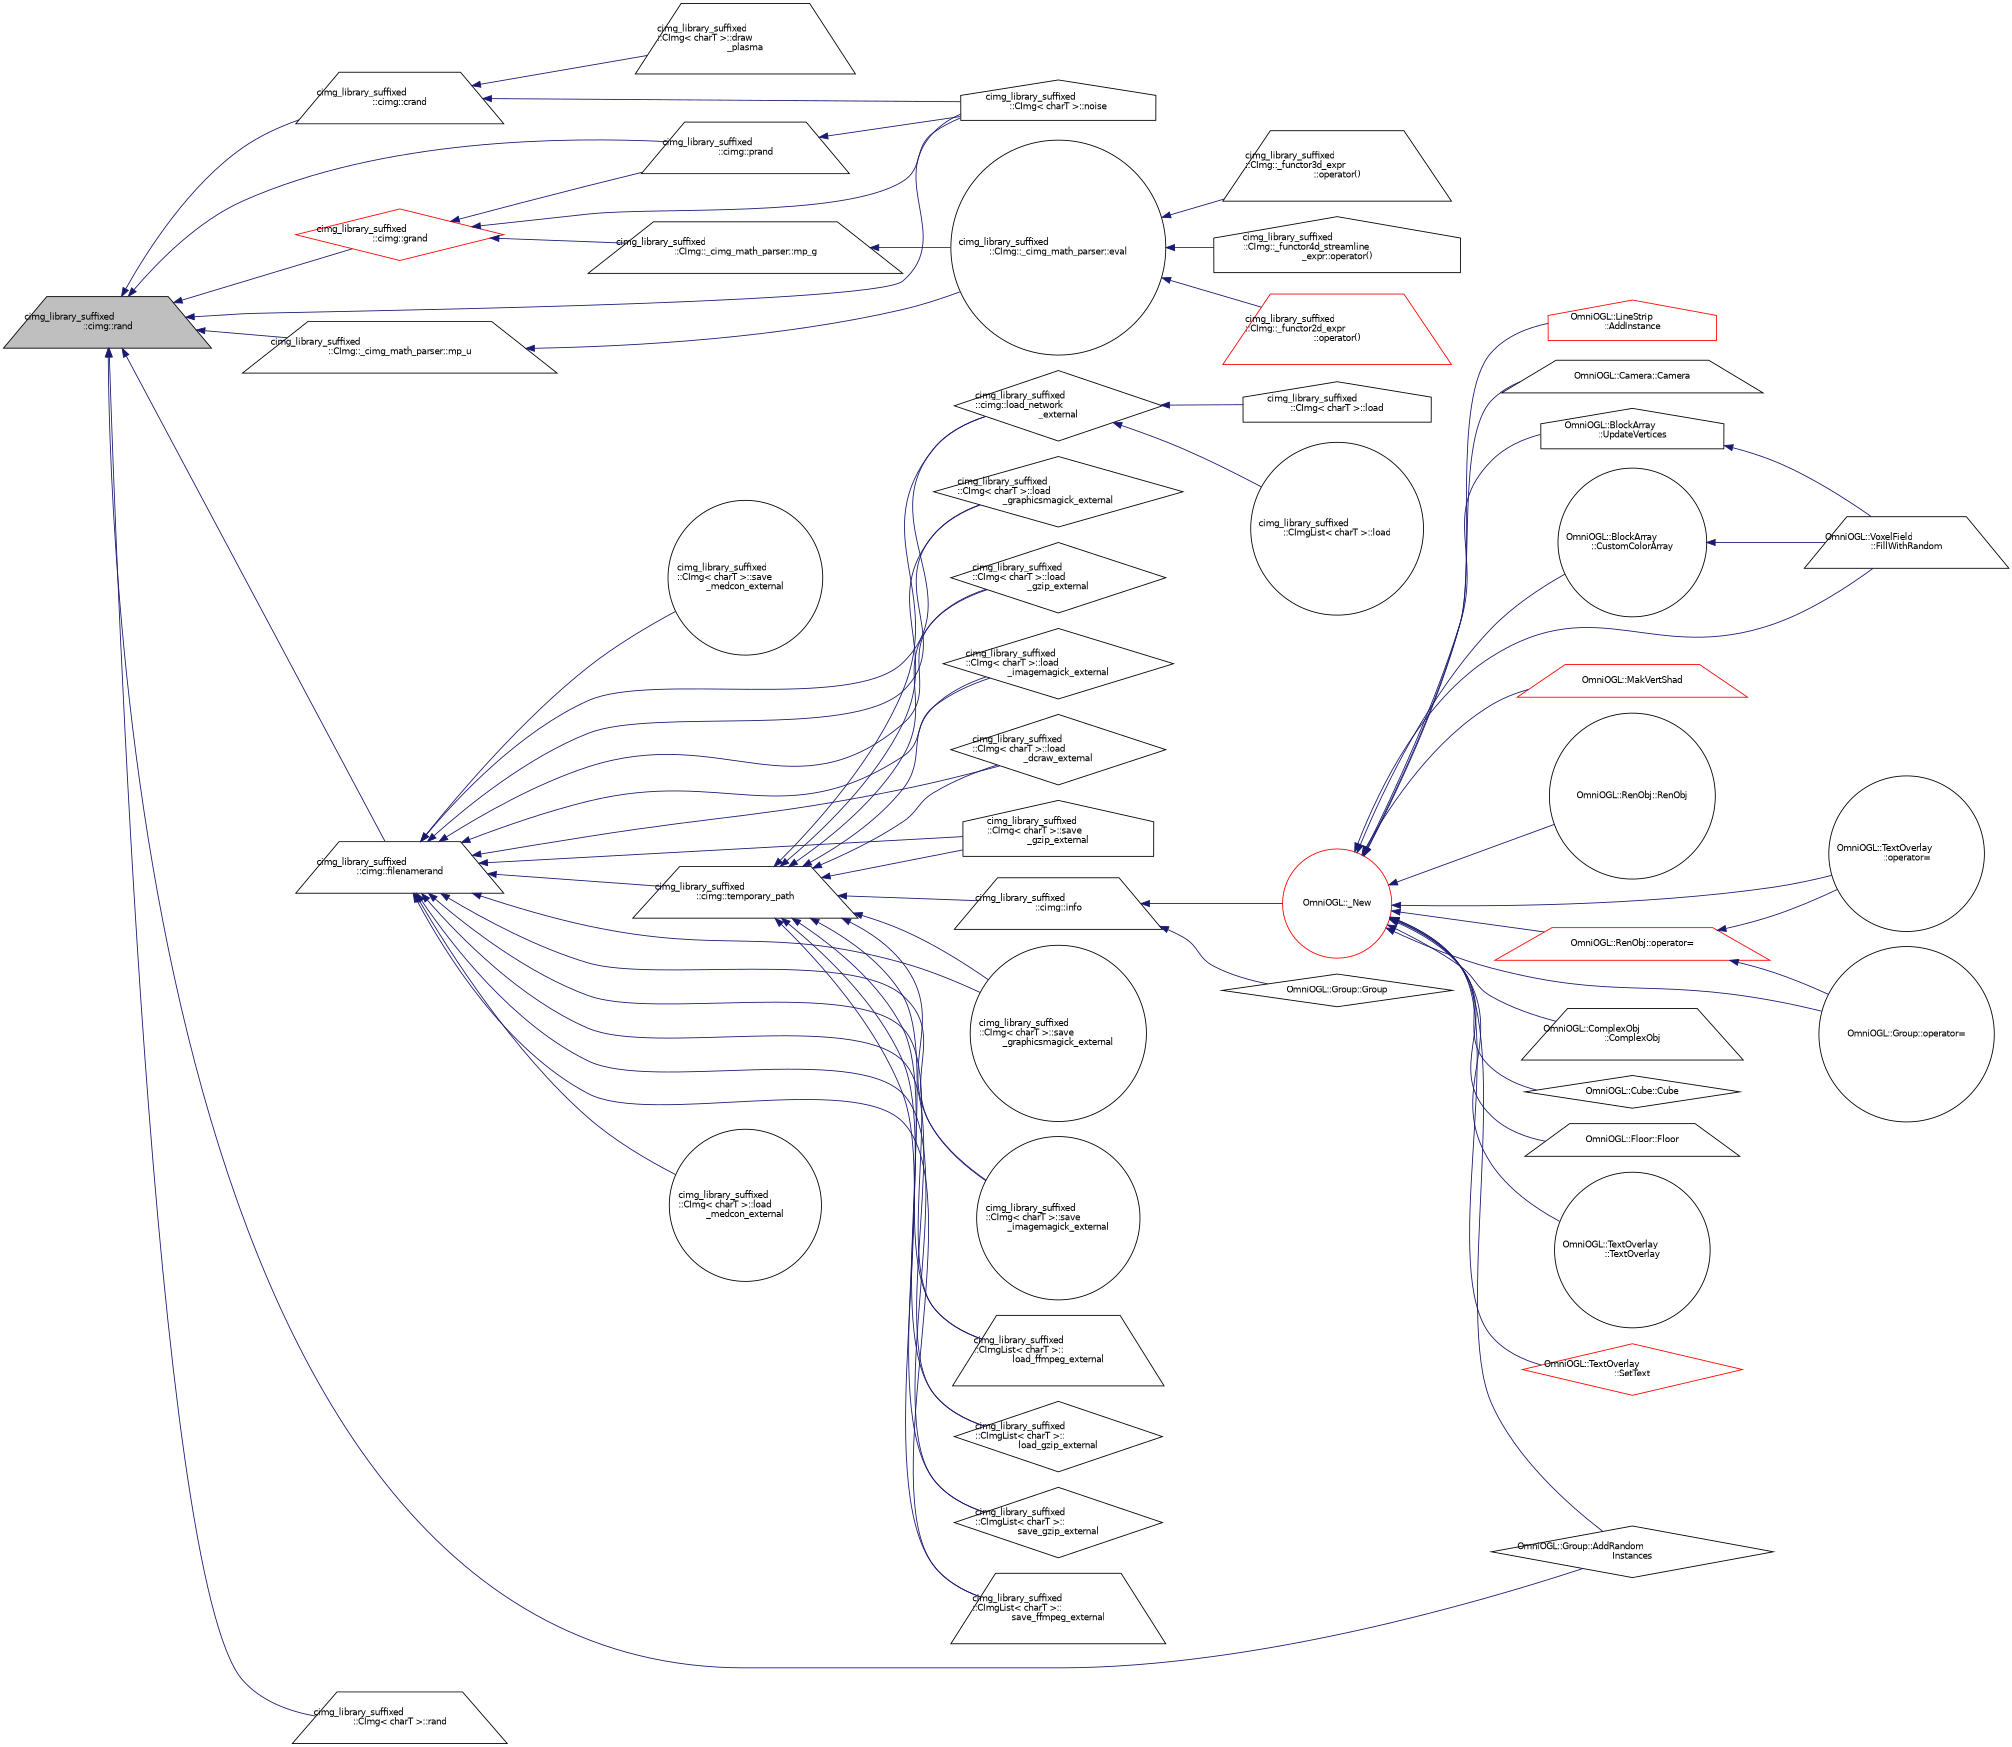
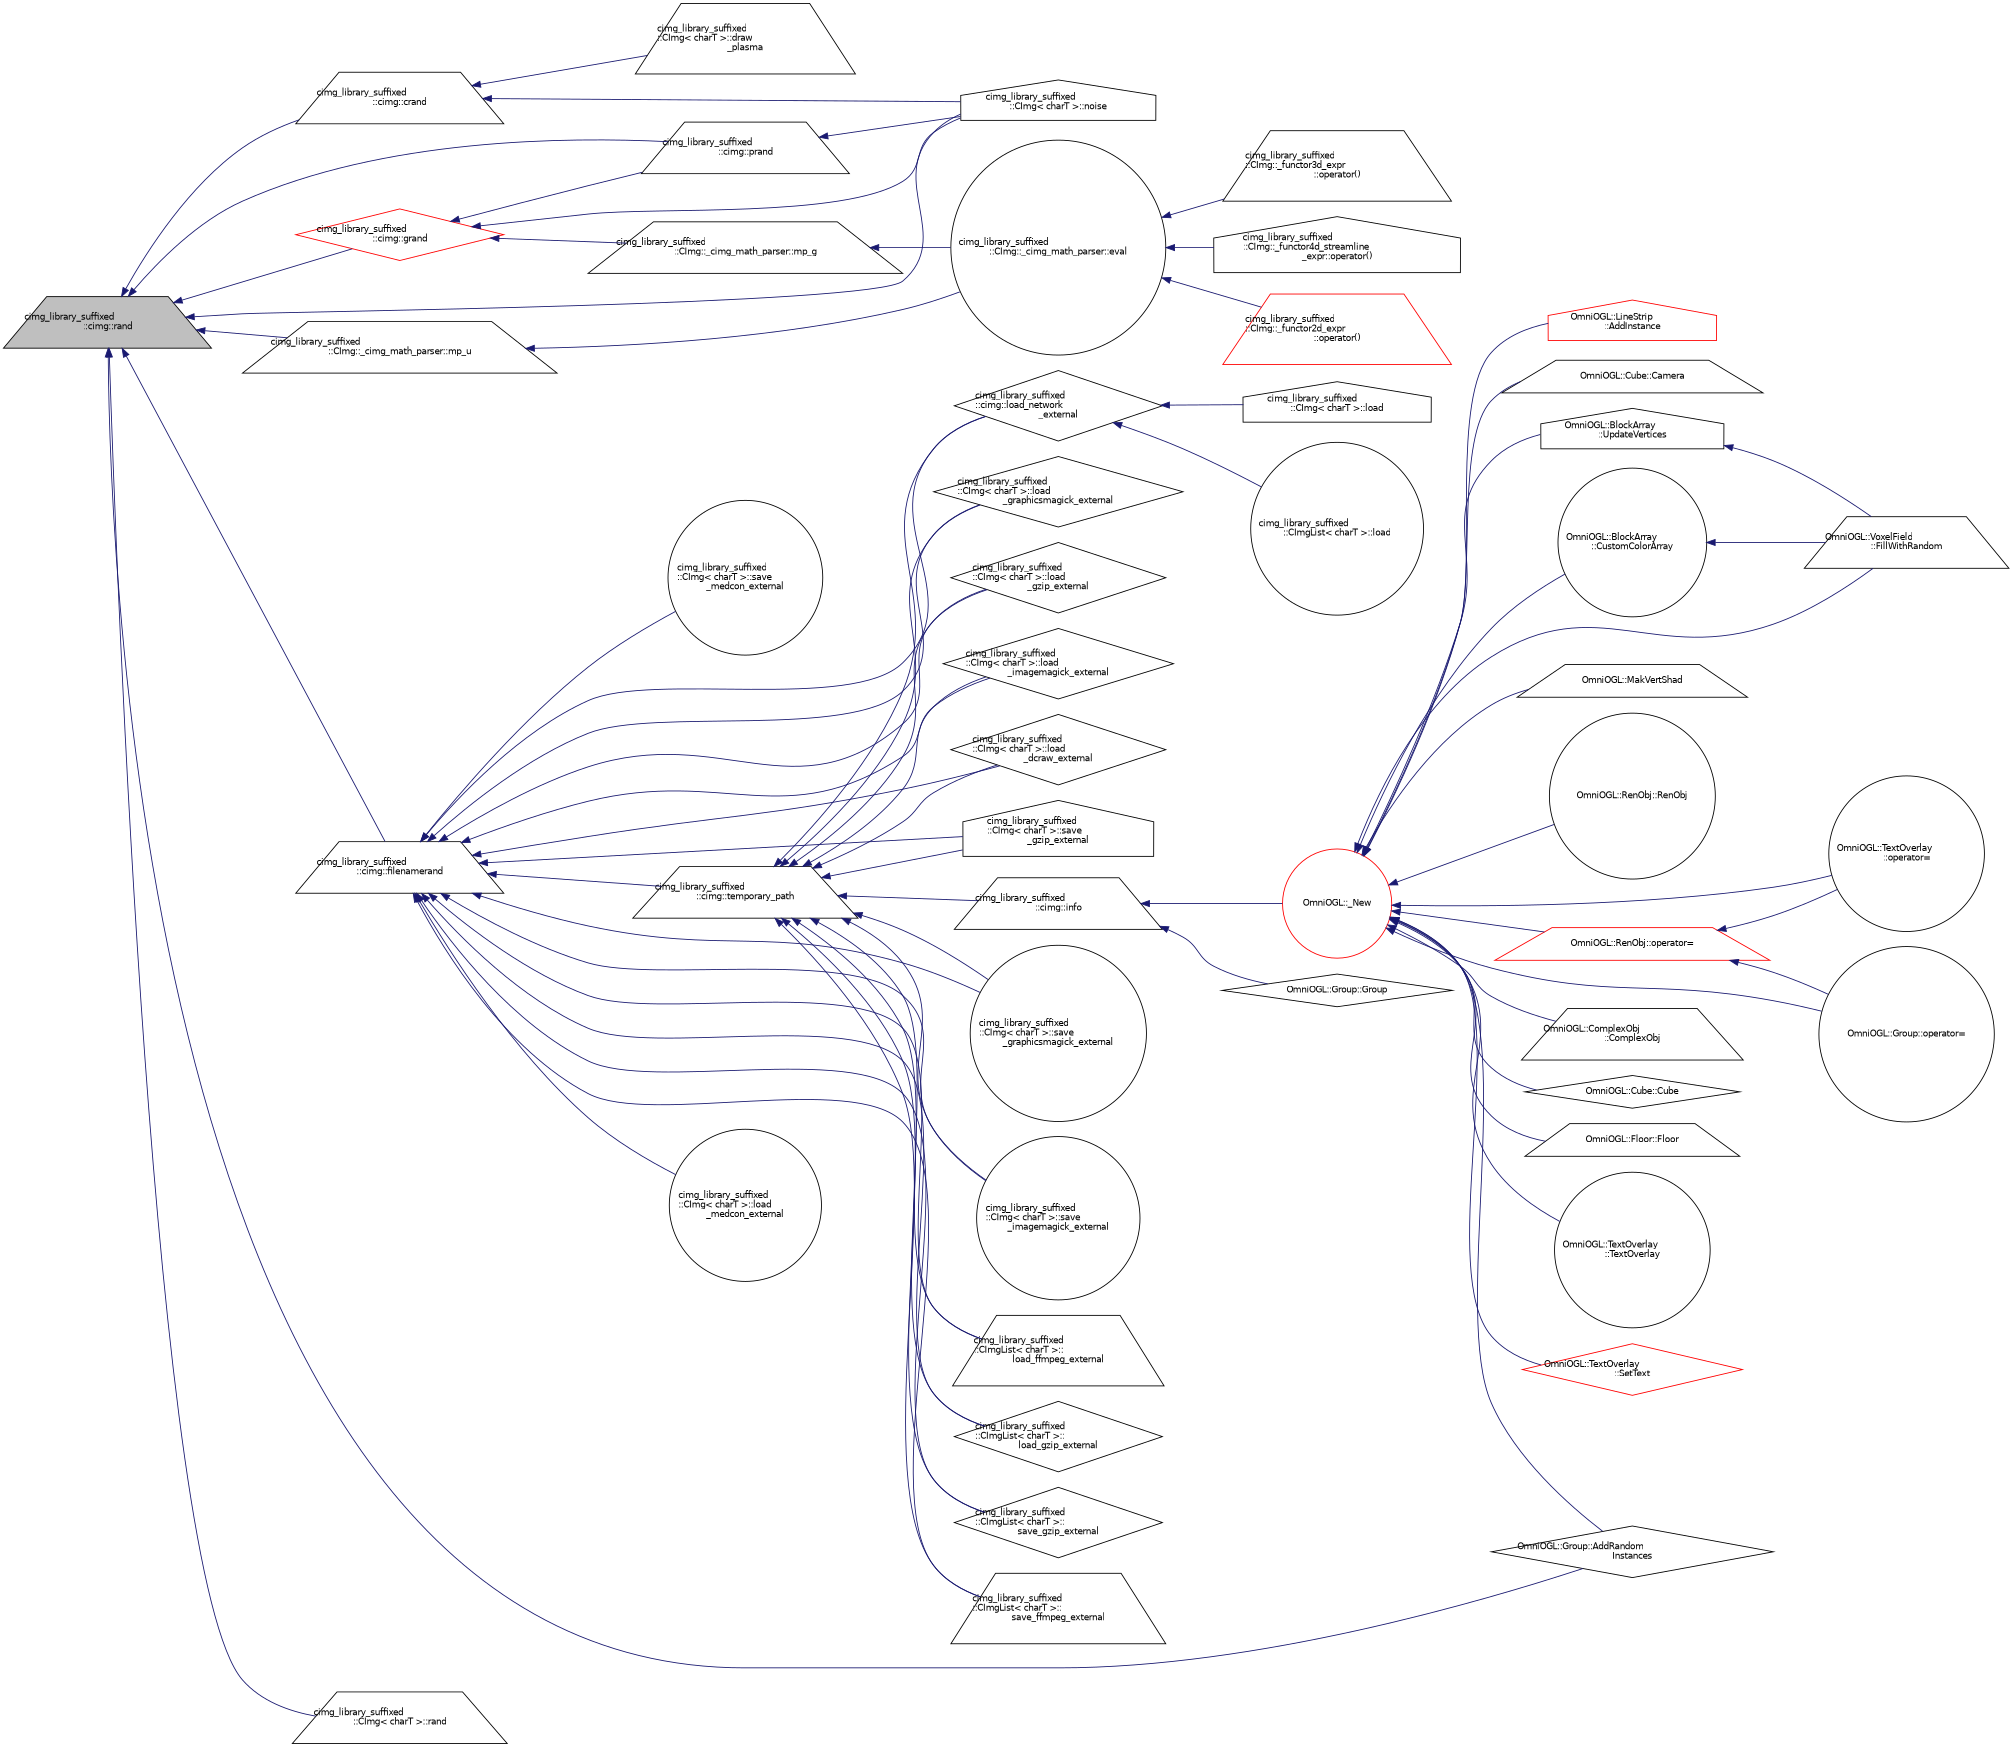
(1632, 377) -> (1632, 377)
(1632, 681) -> (1632, 681)
